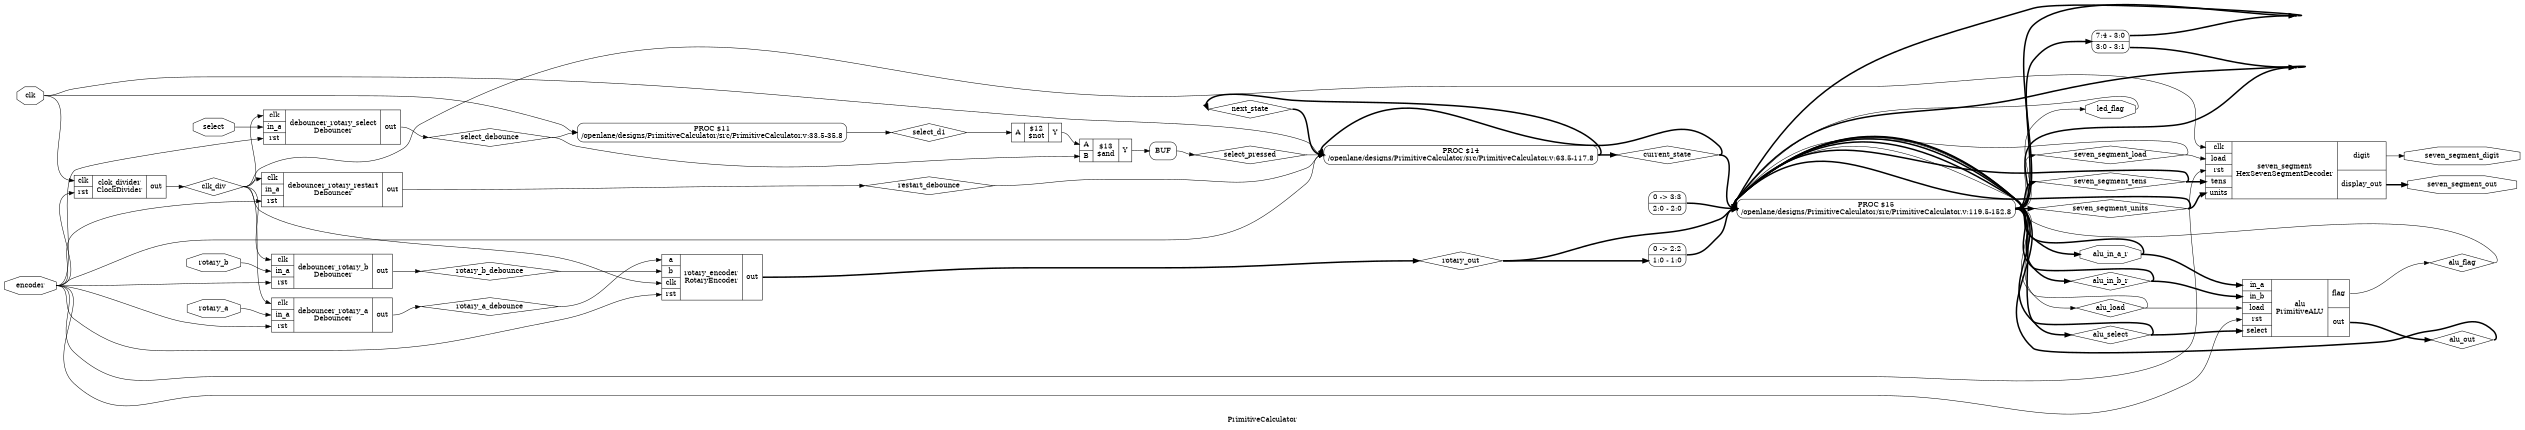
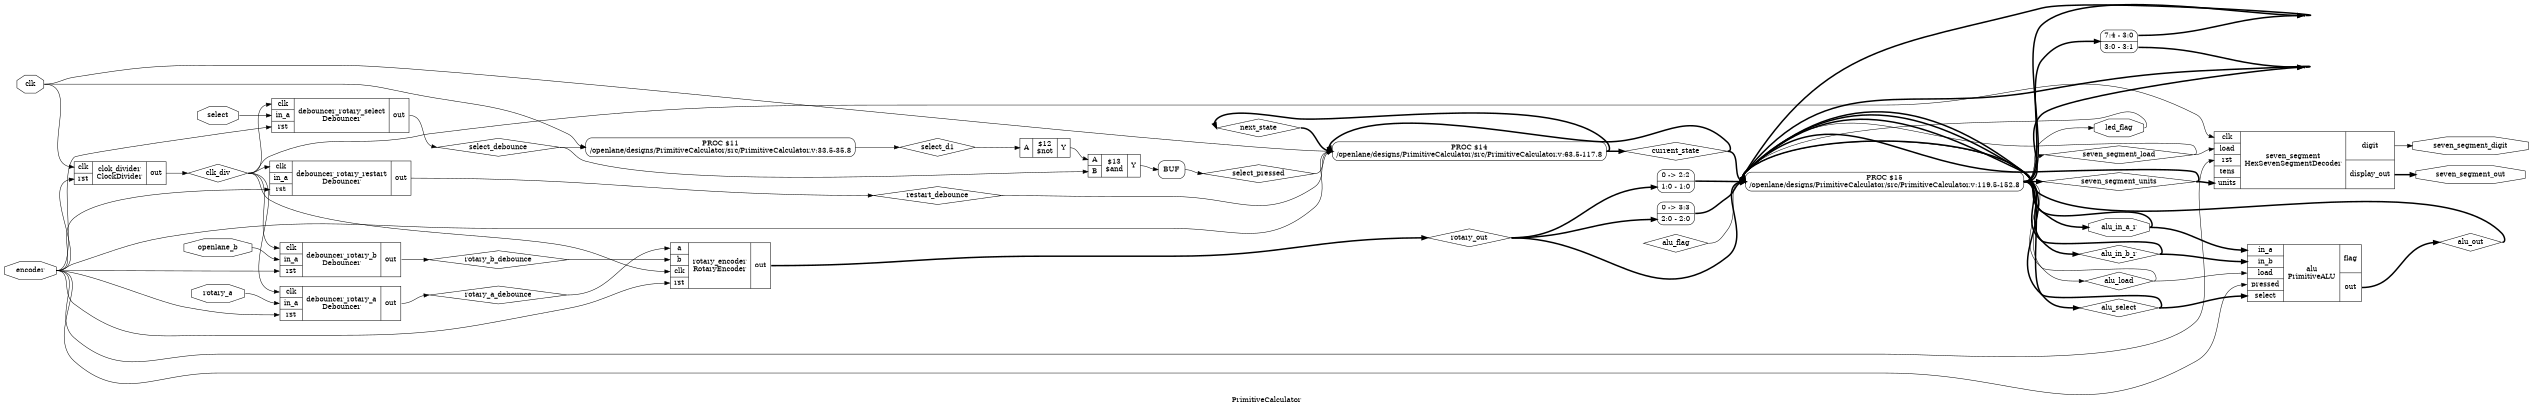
(2111, 182) -> none
none -> (1582, 229)
(214, 263) -> (218, 248)
(2388, 280) -> none
(2257, 319) -> (2266, 284)
